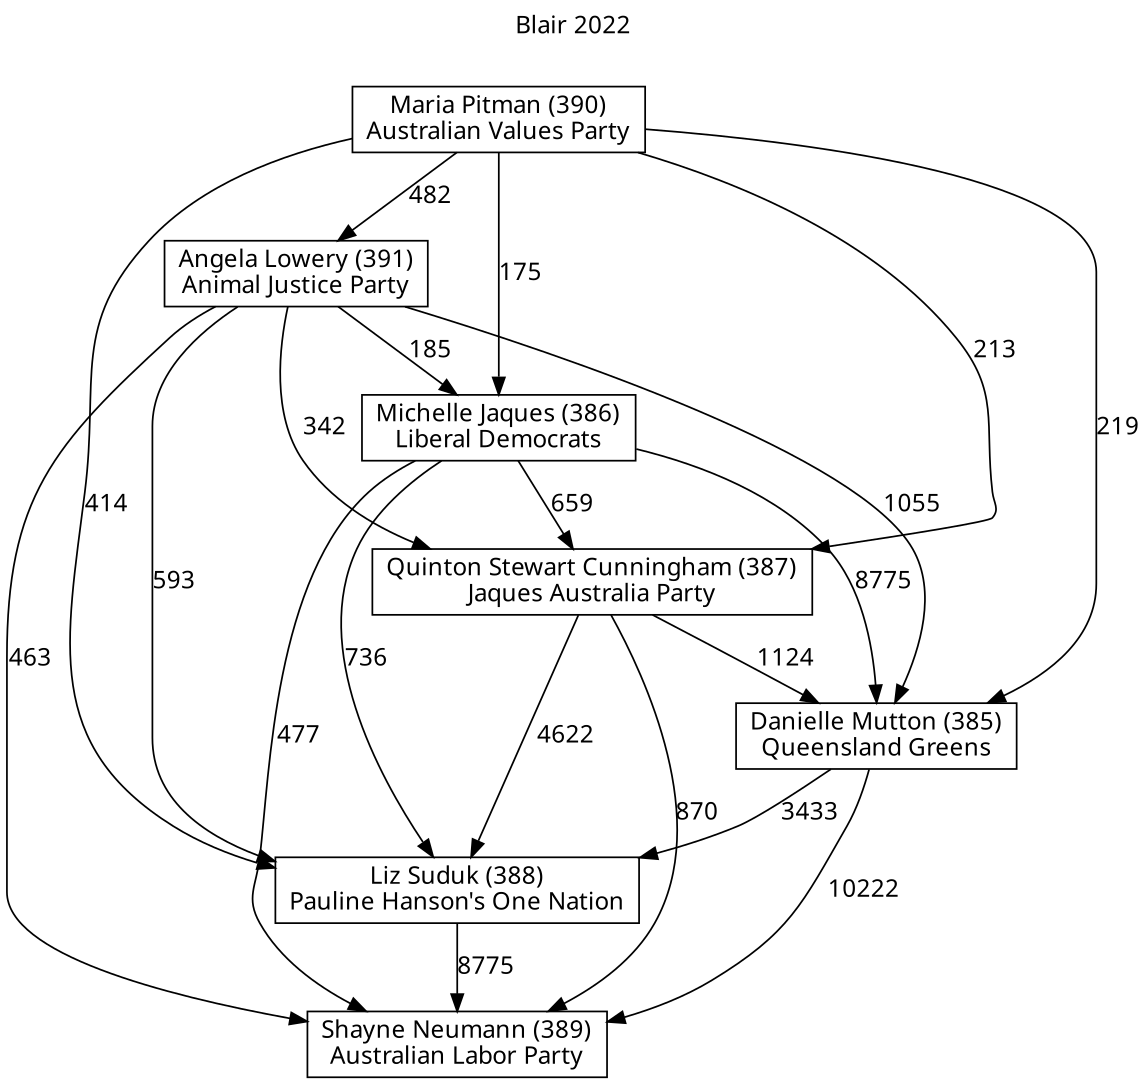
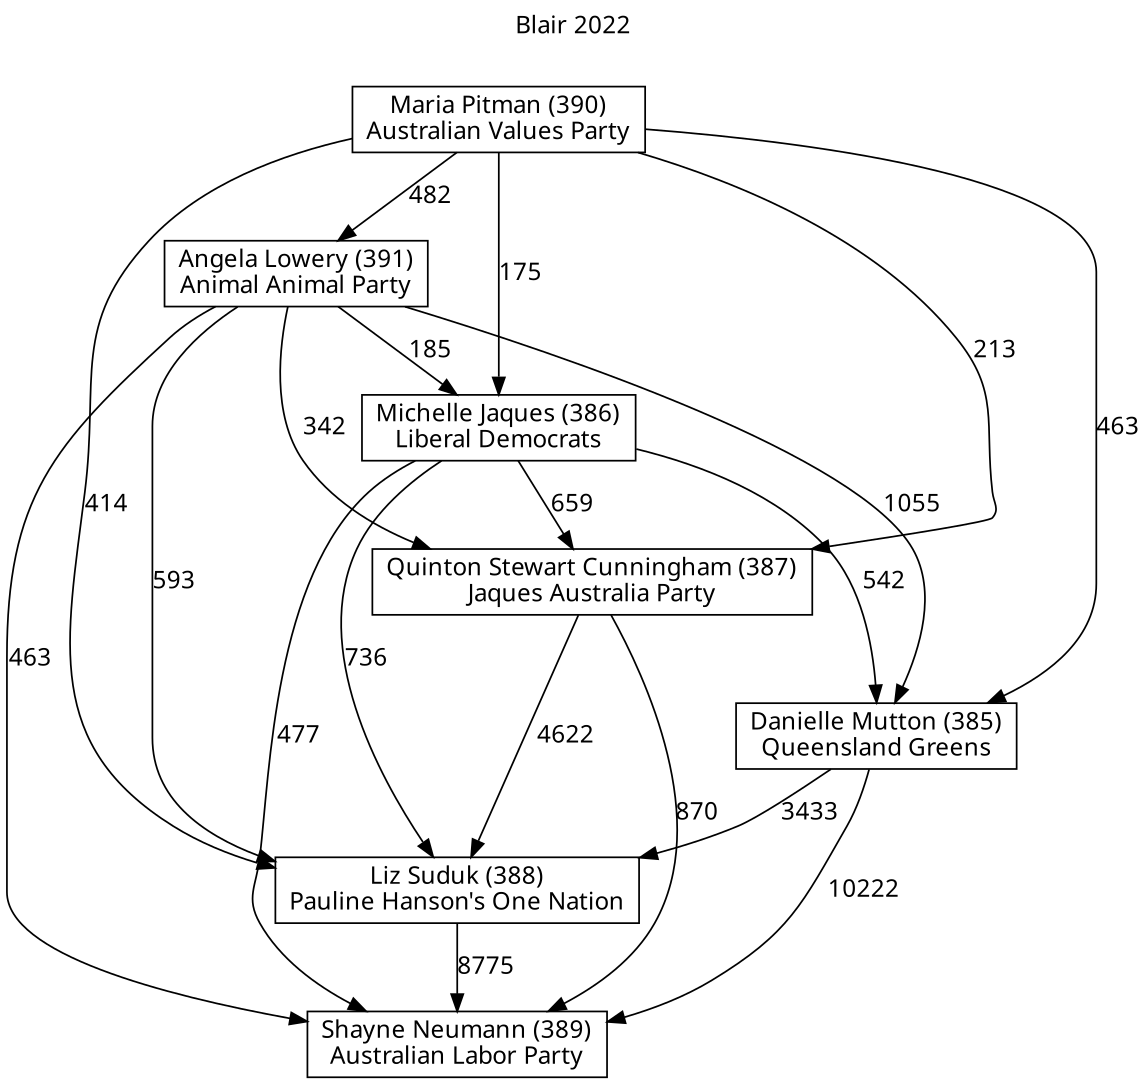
(296, 274) -> (296, 274)
(1118, 428) -> (1118, 428)
(884, 582) -> (884, 582)
(728, 655) -> none
